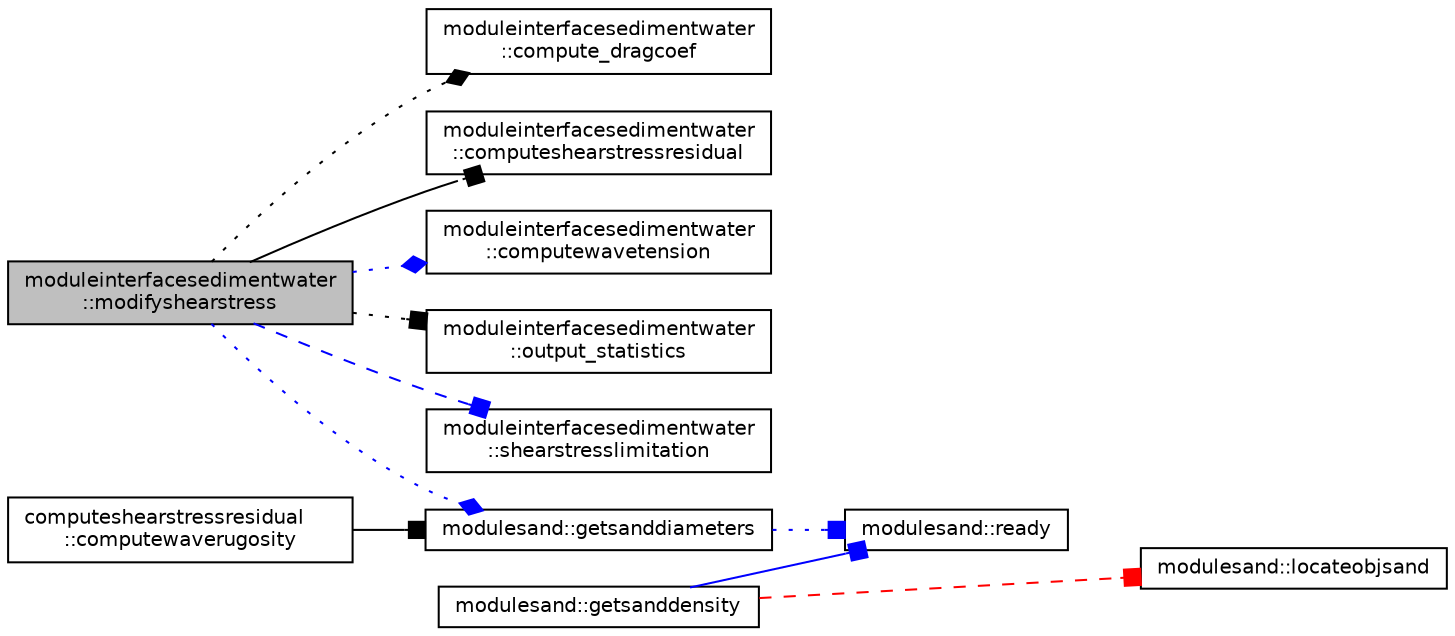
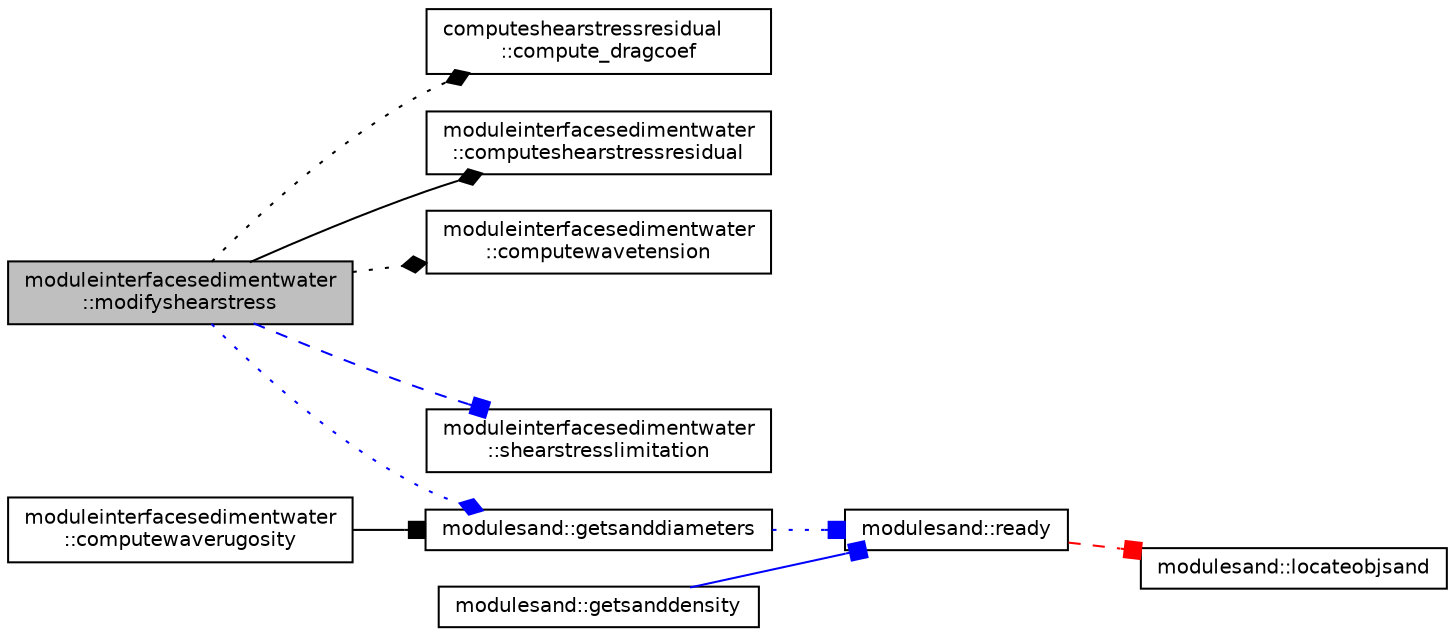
(599, 42) -> (599, 42)
(353, 219) -> (353, 219)
(377, 269) -> (377, 269)
(599, 341) -> none
(180, 530) -> (180, 530)
(940, 588) -> (1094, 546)
